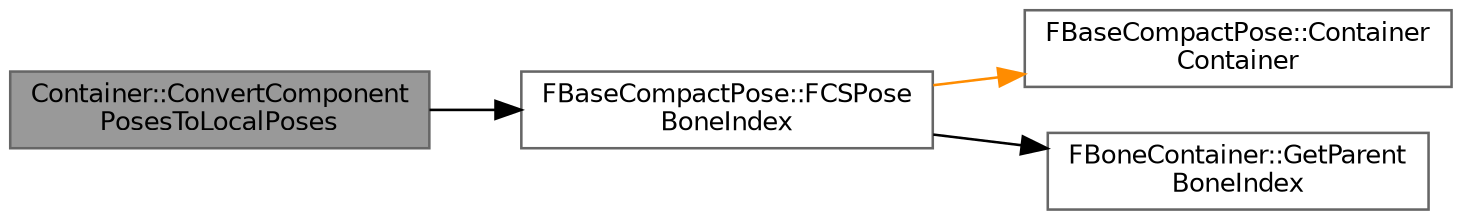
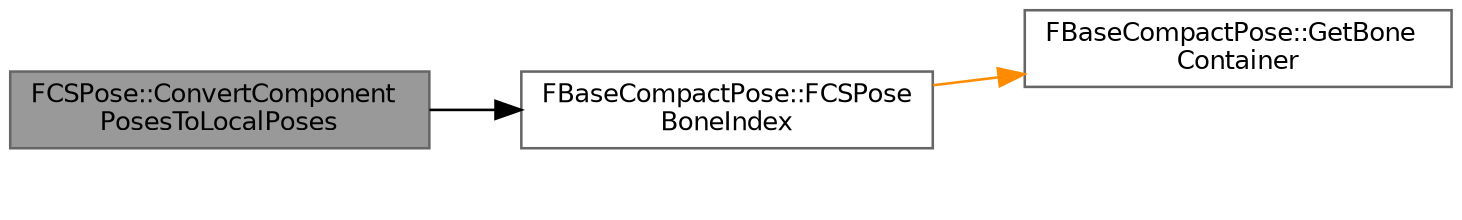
(1238, 49) -> (1238, 49)
(220, 110) -> (220, 110)
(1238, 171) -> none
